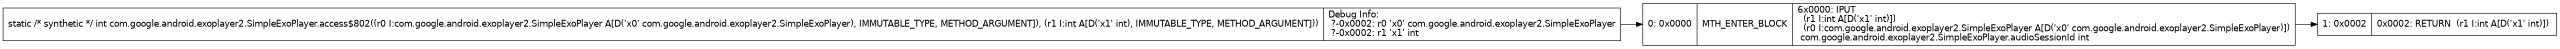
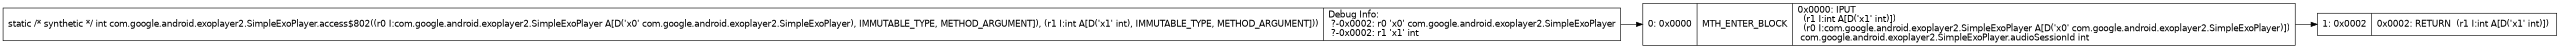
(1829, 10) -> (1829, 10)
